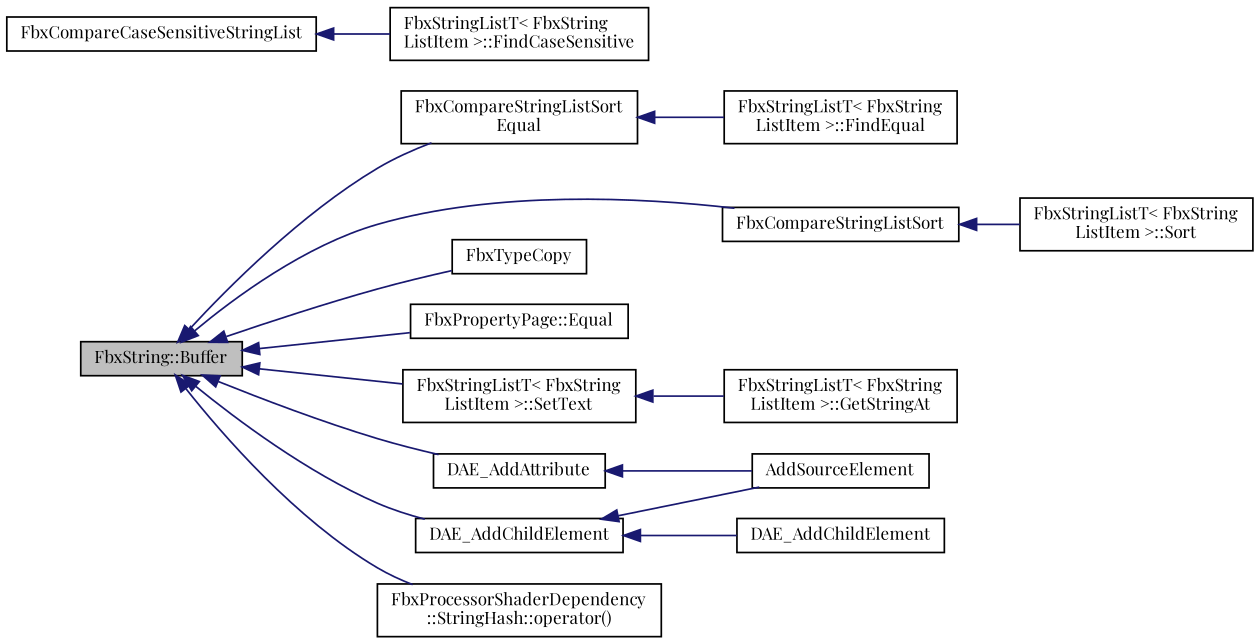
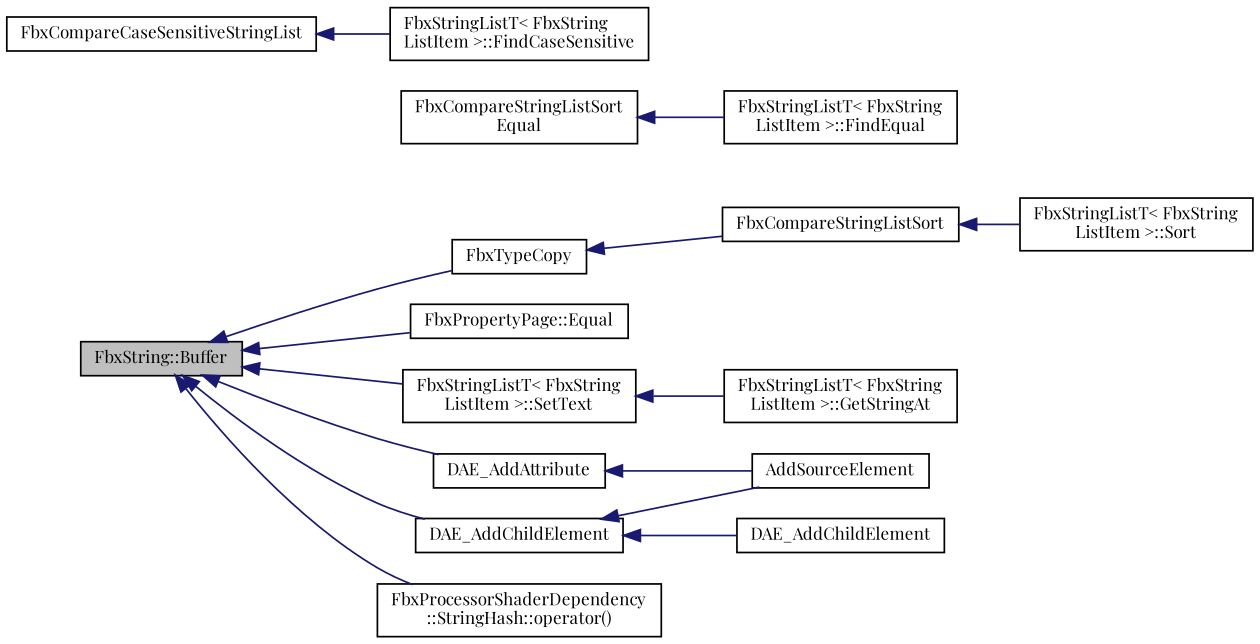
(449, 209) -> (663, 242)
(301, 223) -> none
